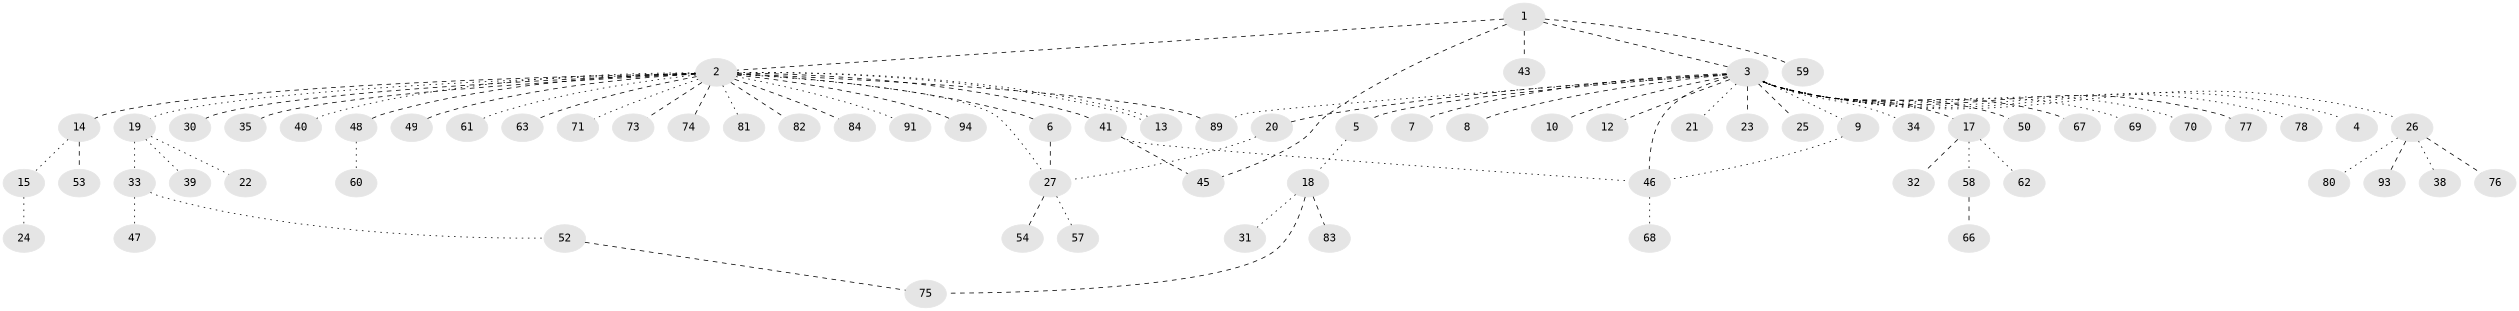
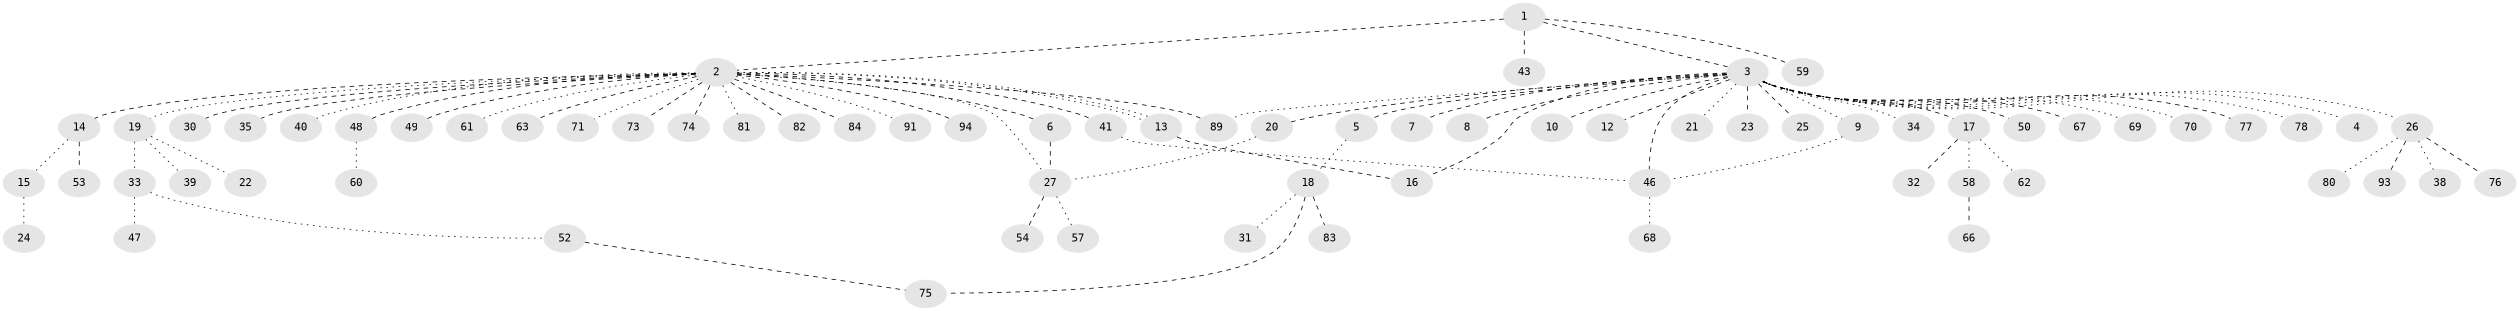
(1203, 183) -> none
none -> (1412, 183)
